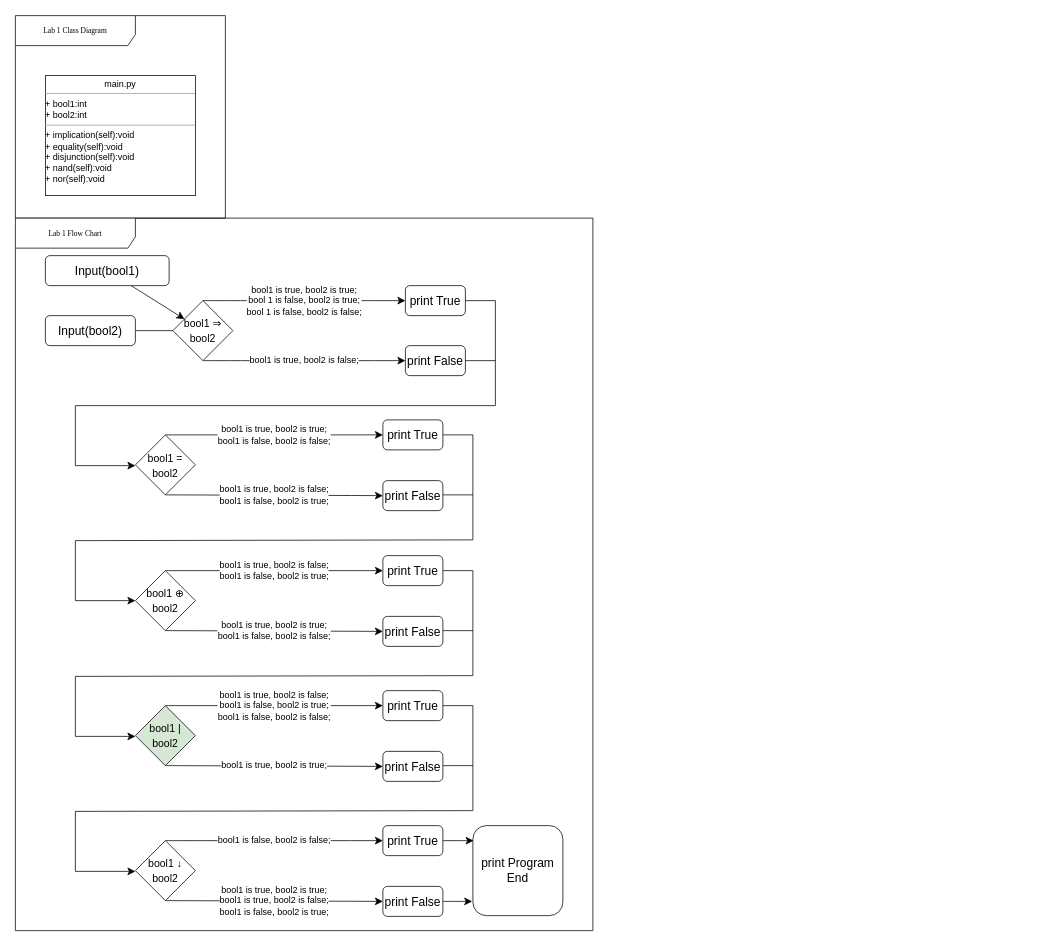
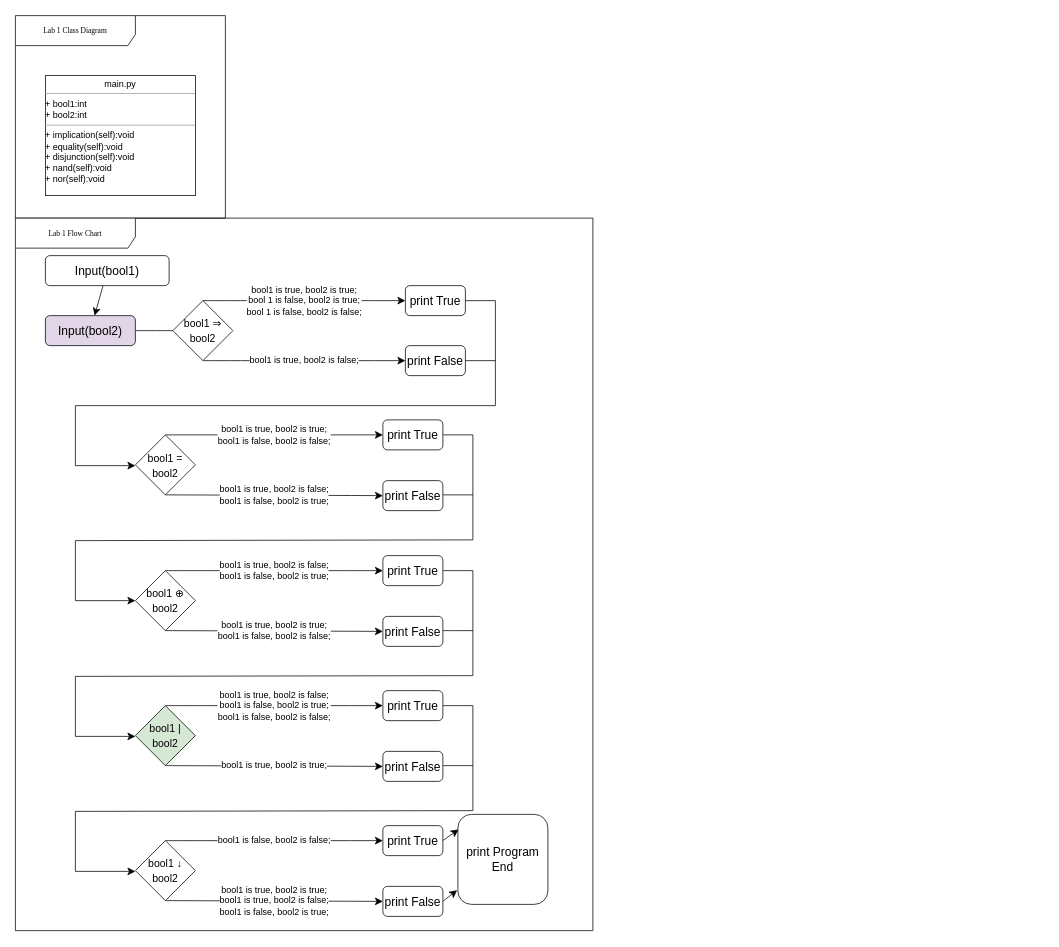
(156, 301) -> (100, 297)
(90, 330) -> (90, 330)
(518, 870) -> (503, 859)
